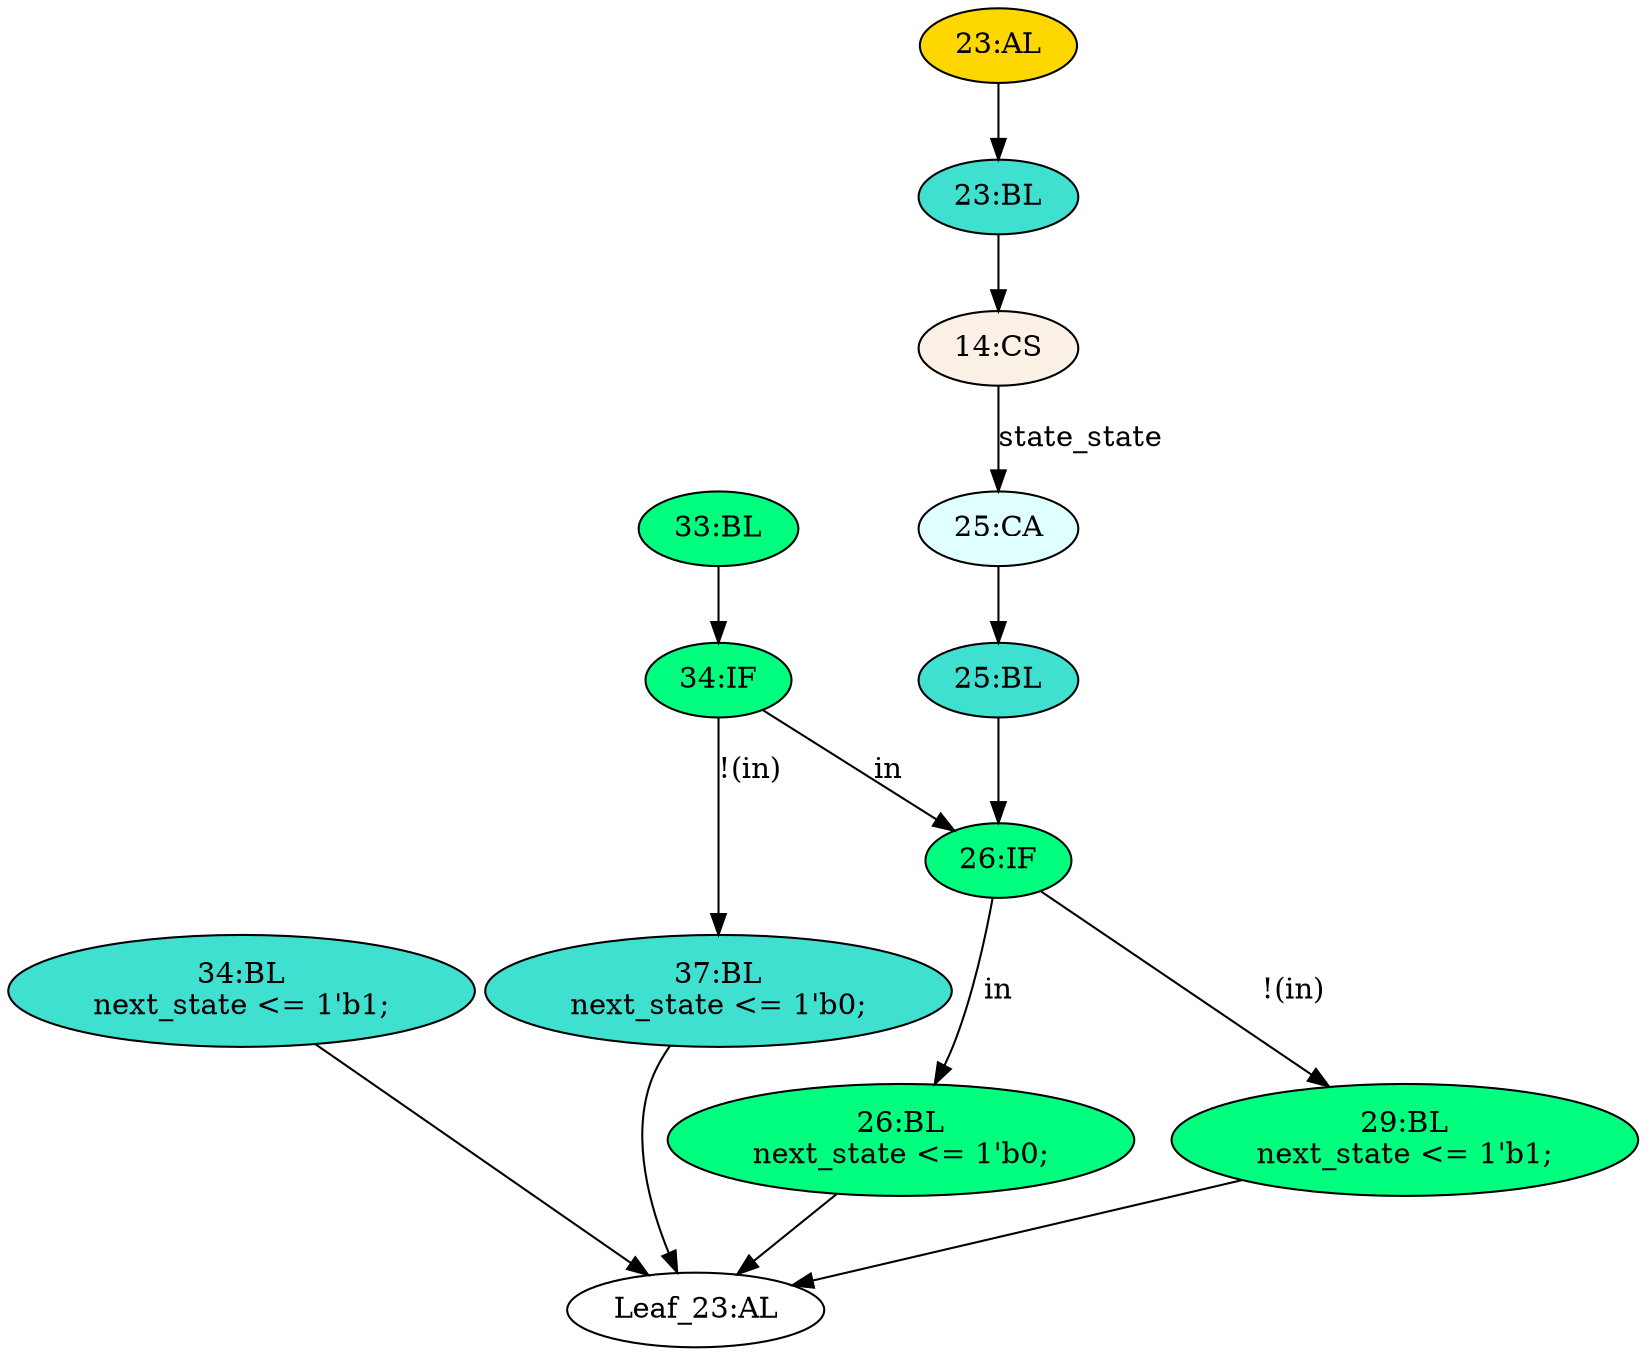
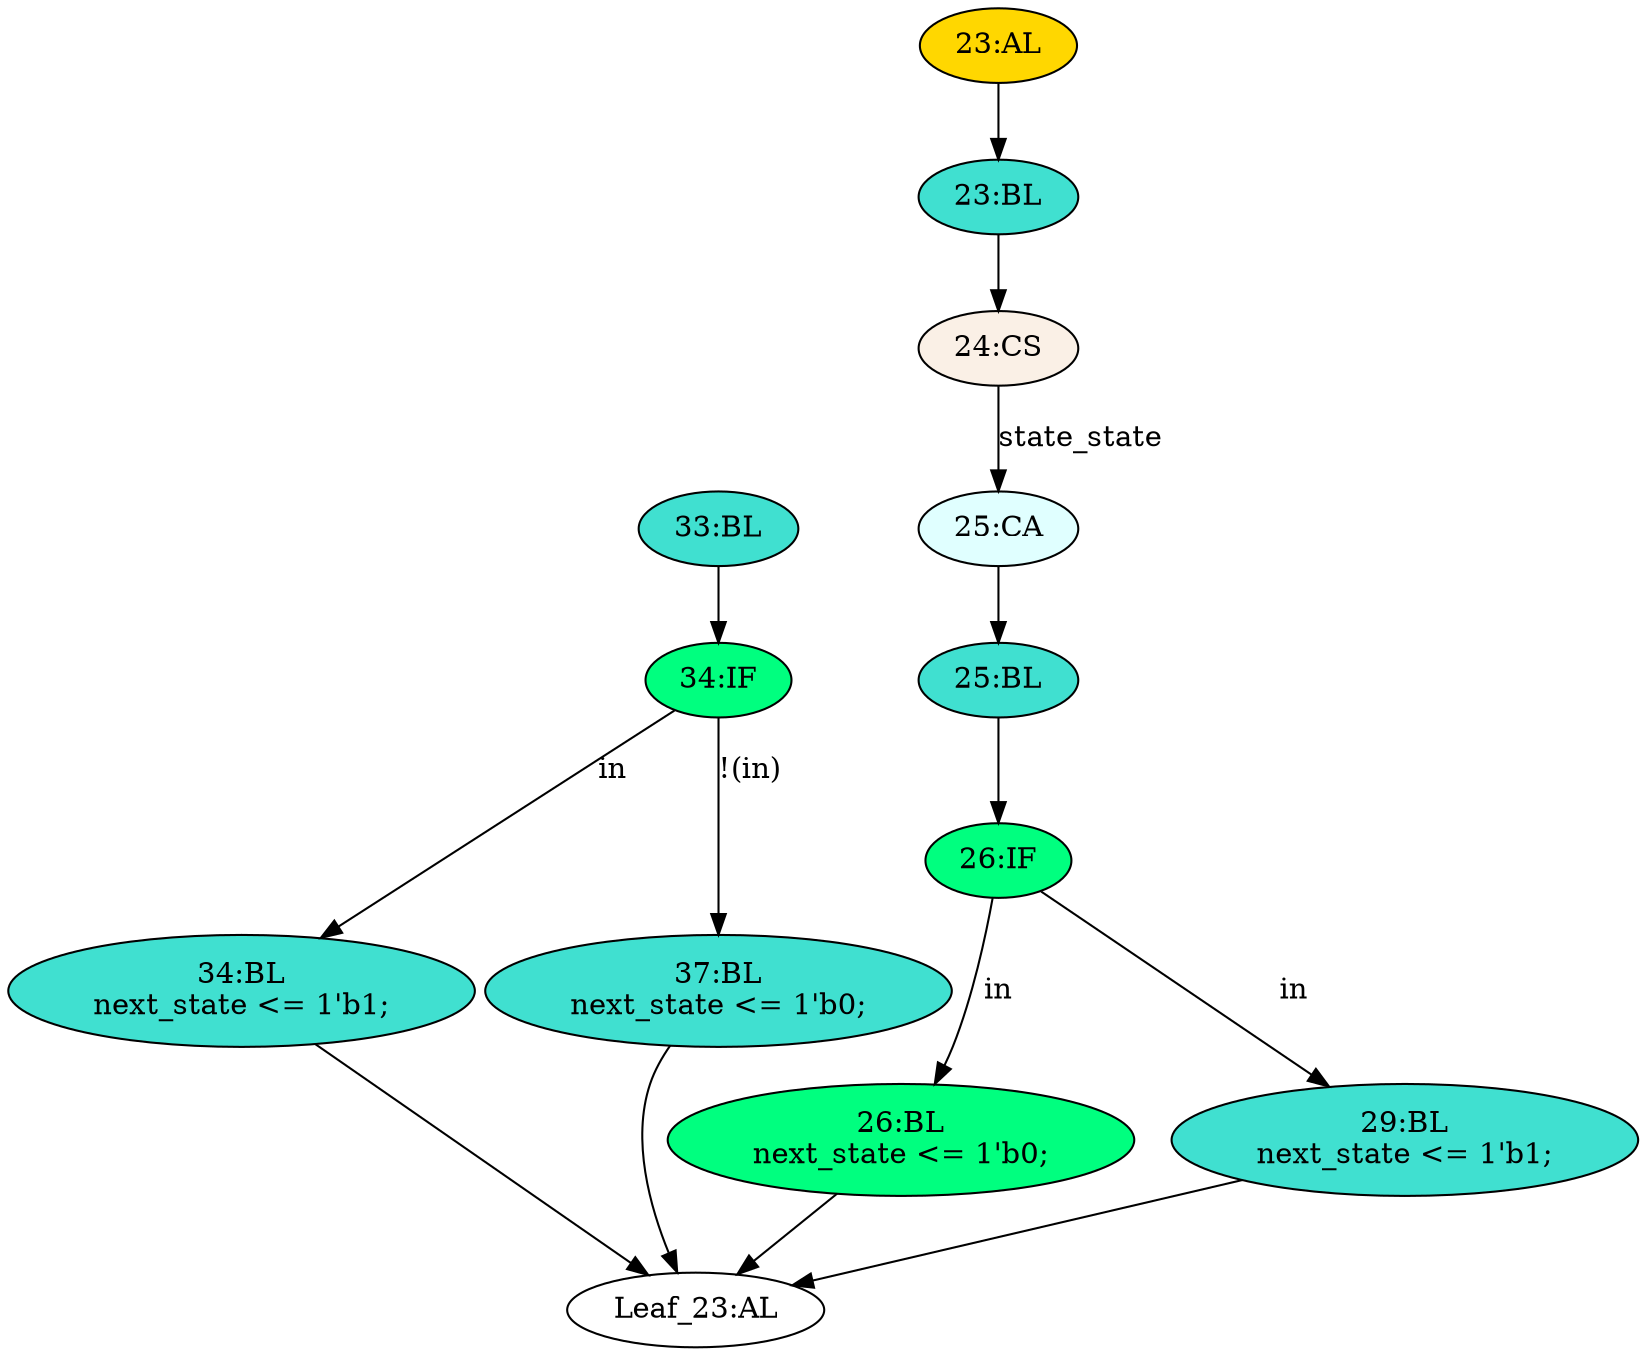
(998, 348) -> (998, 348)
(719, 529) -> (719, 529)
(850, 765) -> (507, 818)
(1294, 991) -> (1294, 991)
(1405, 1140) -> (1405, 1140)
